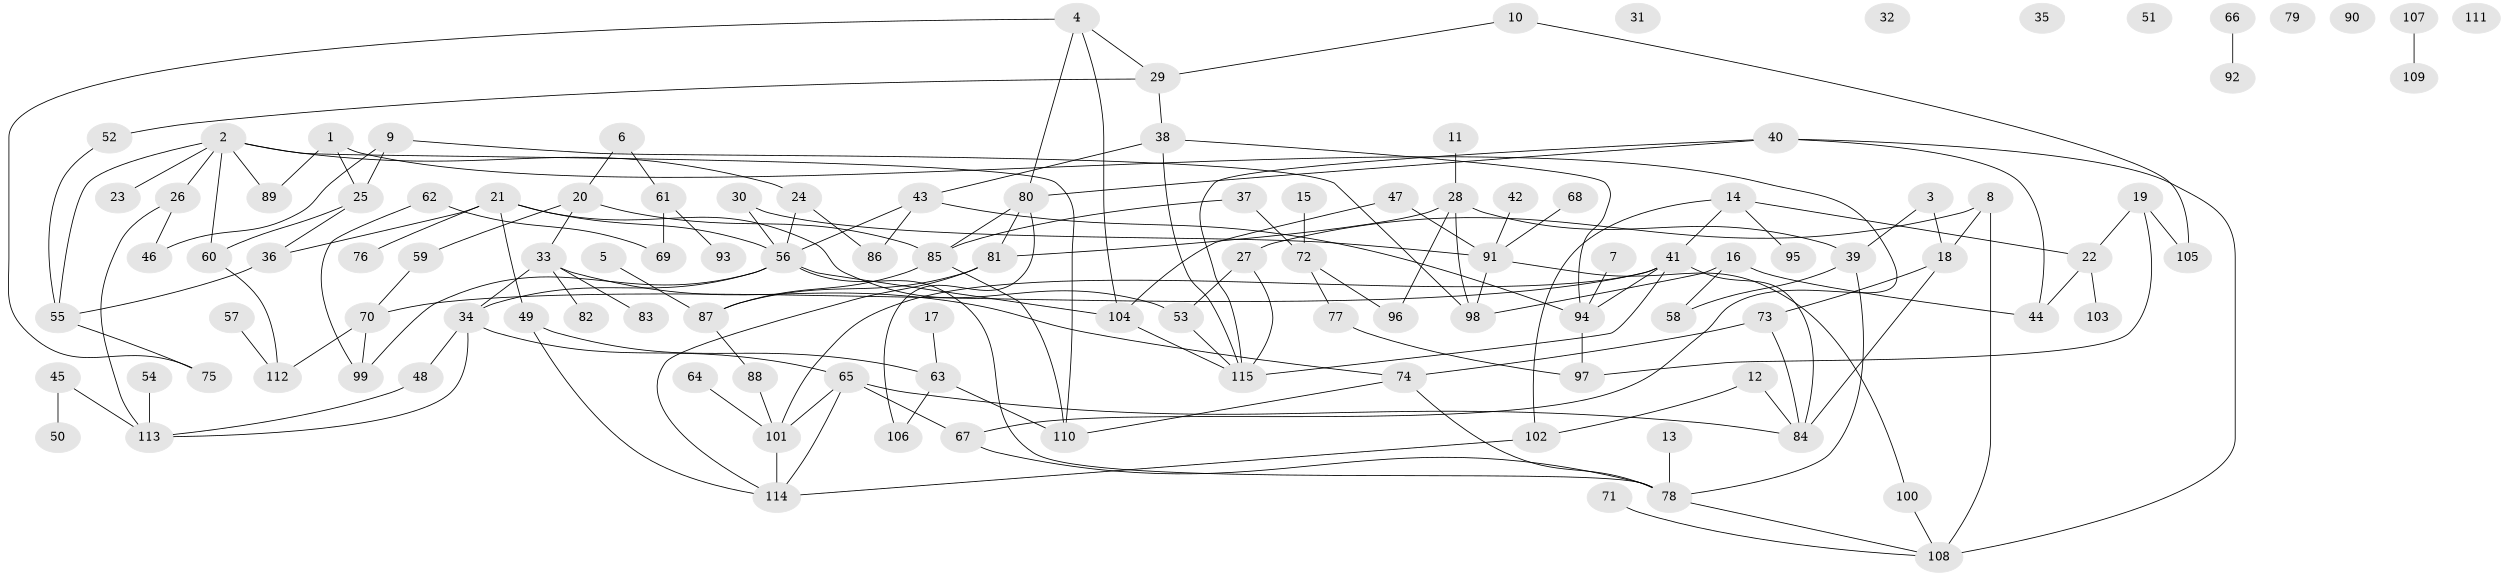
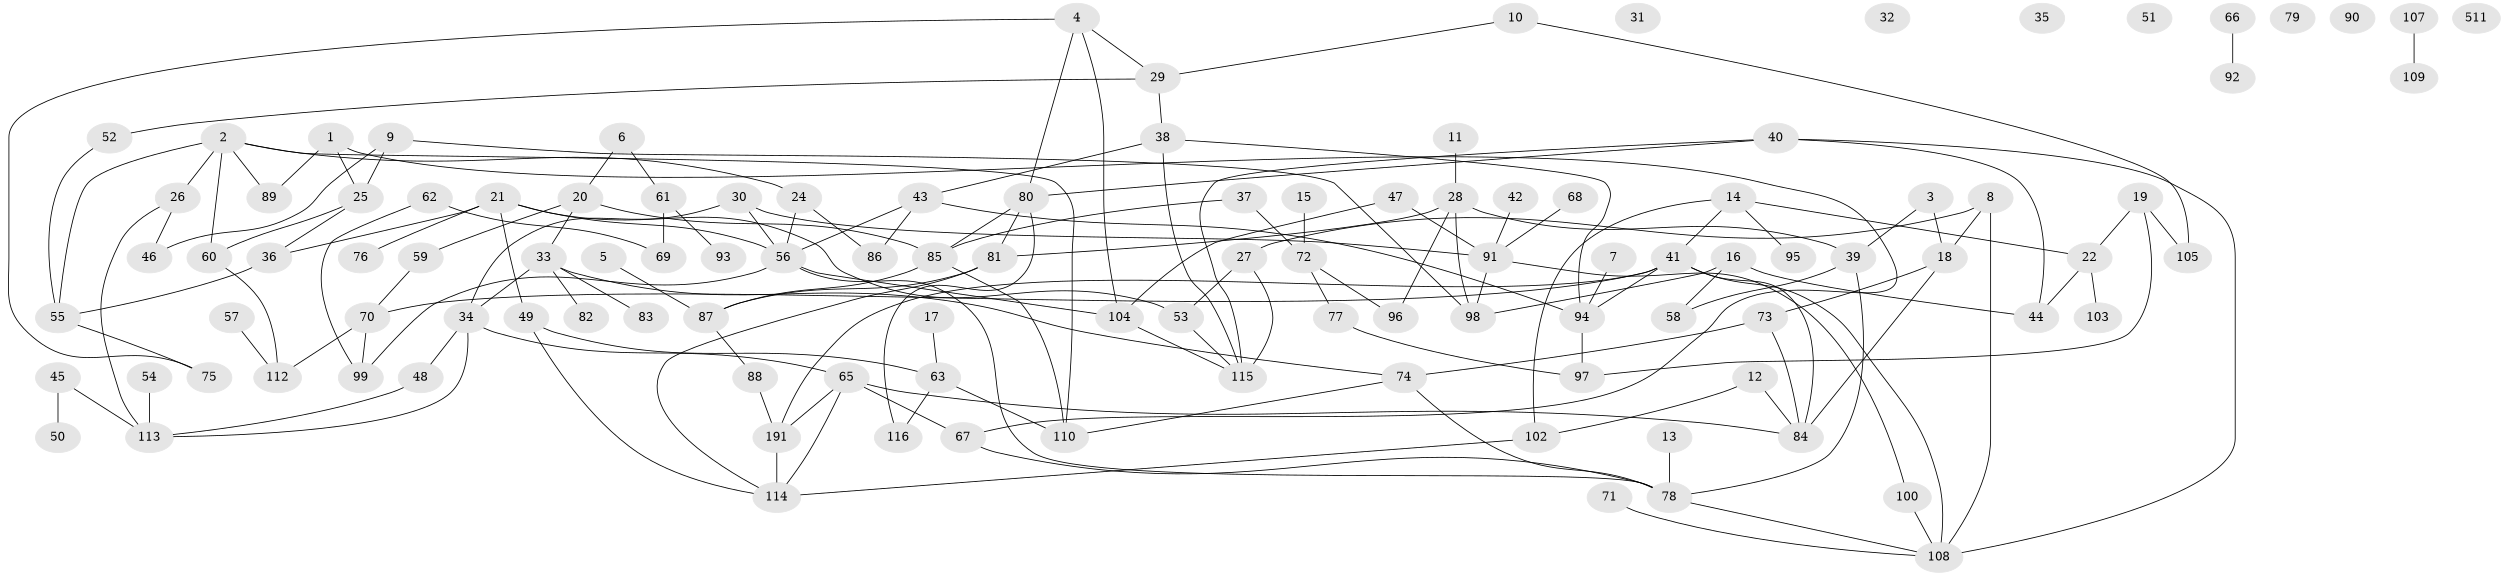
(2476, 18) -> (2476, 18)
(118, 198) -> none
(611, 288) -> (530, 234)
(1479, 350) -> (1874, 365)
(695, 378) -> none
(777, 438) -> (777, 438)
(898, 438) -> (898, 438)
